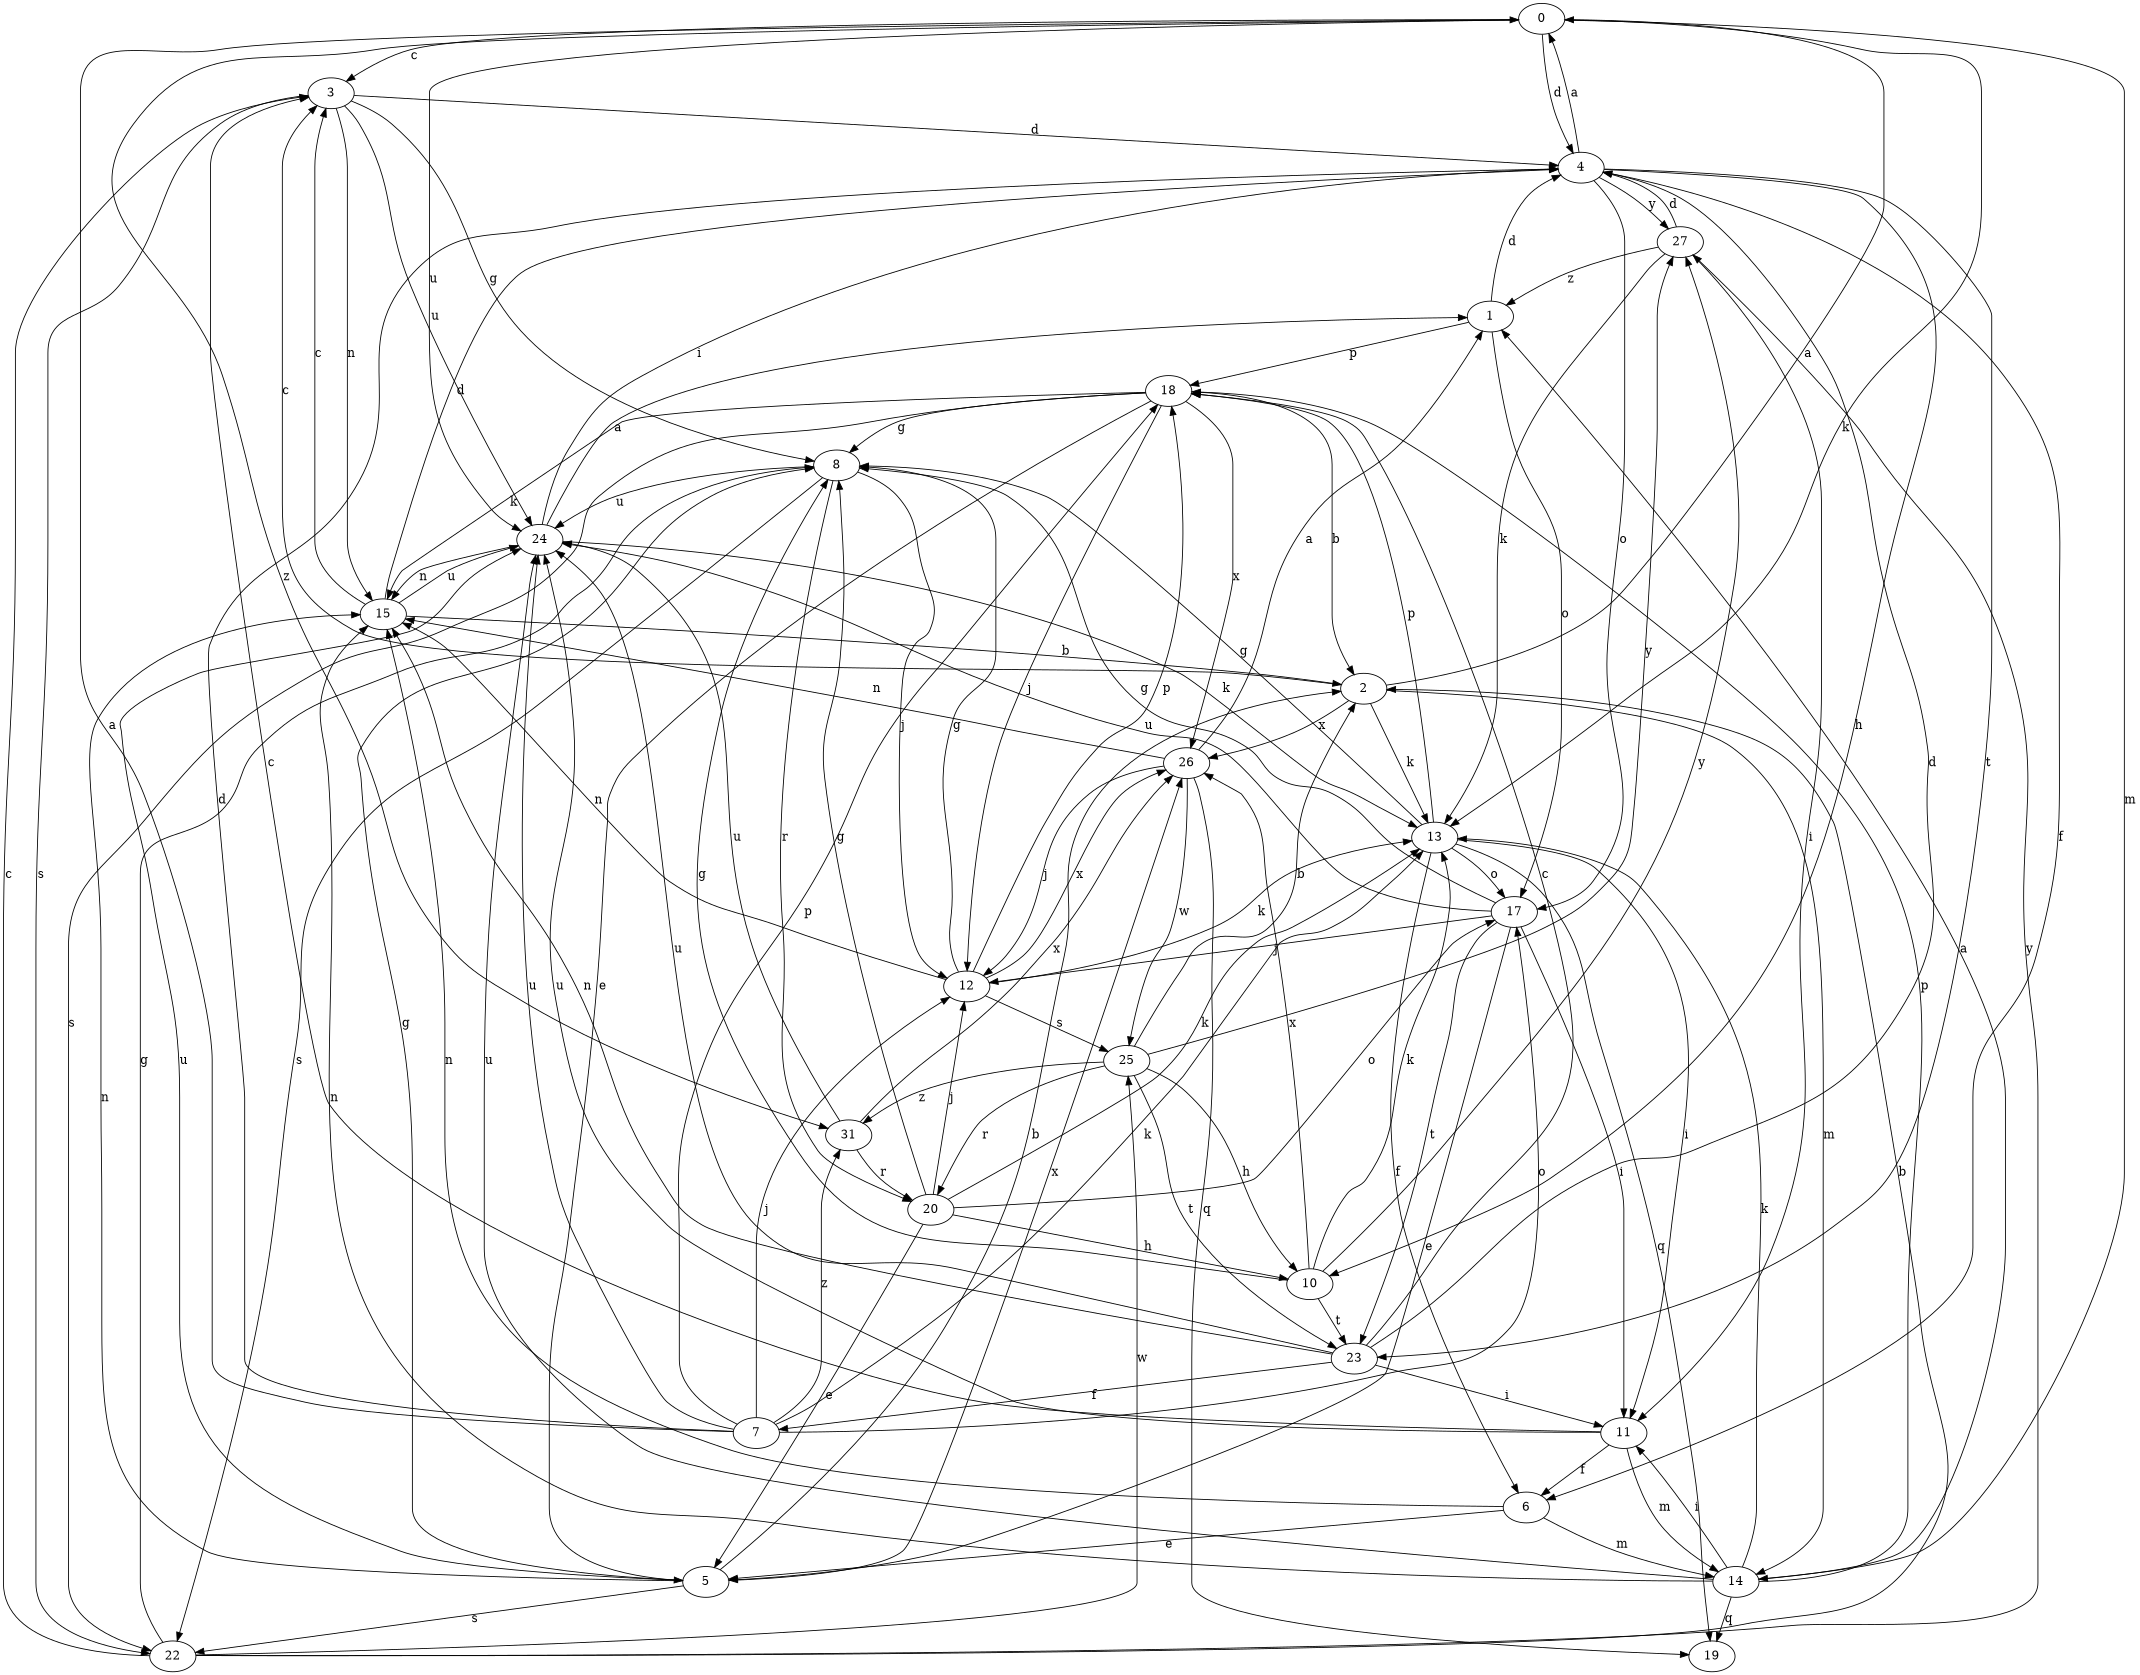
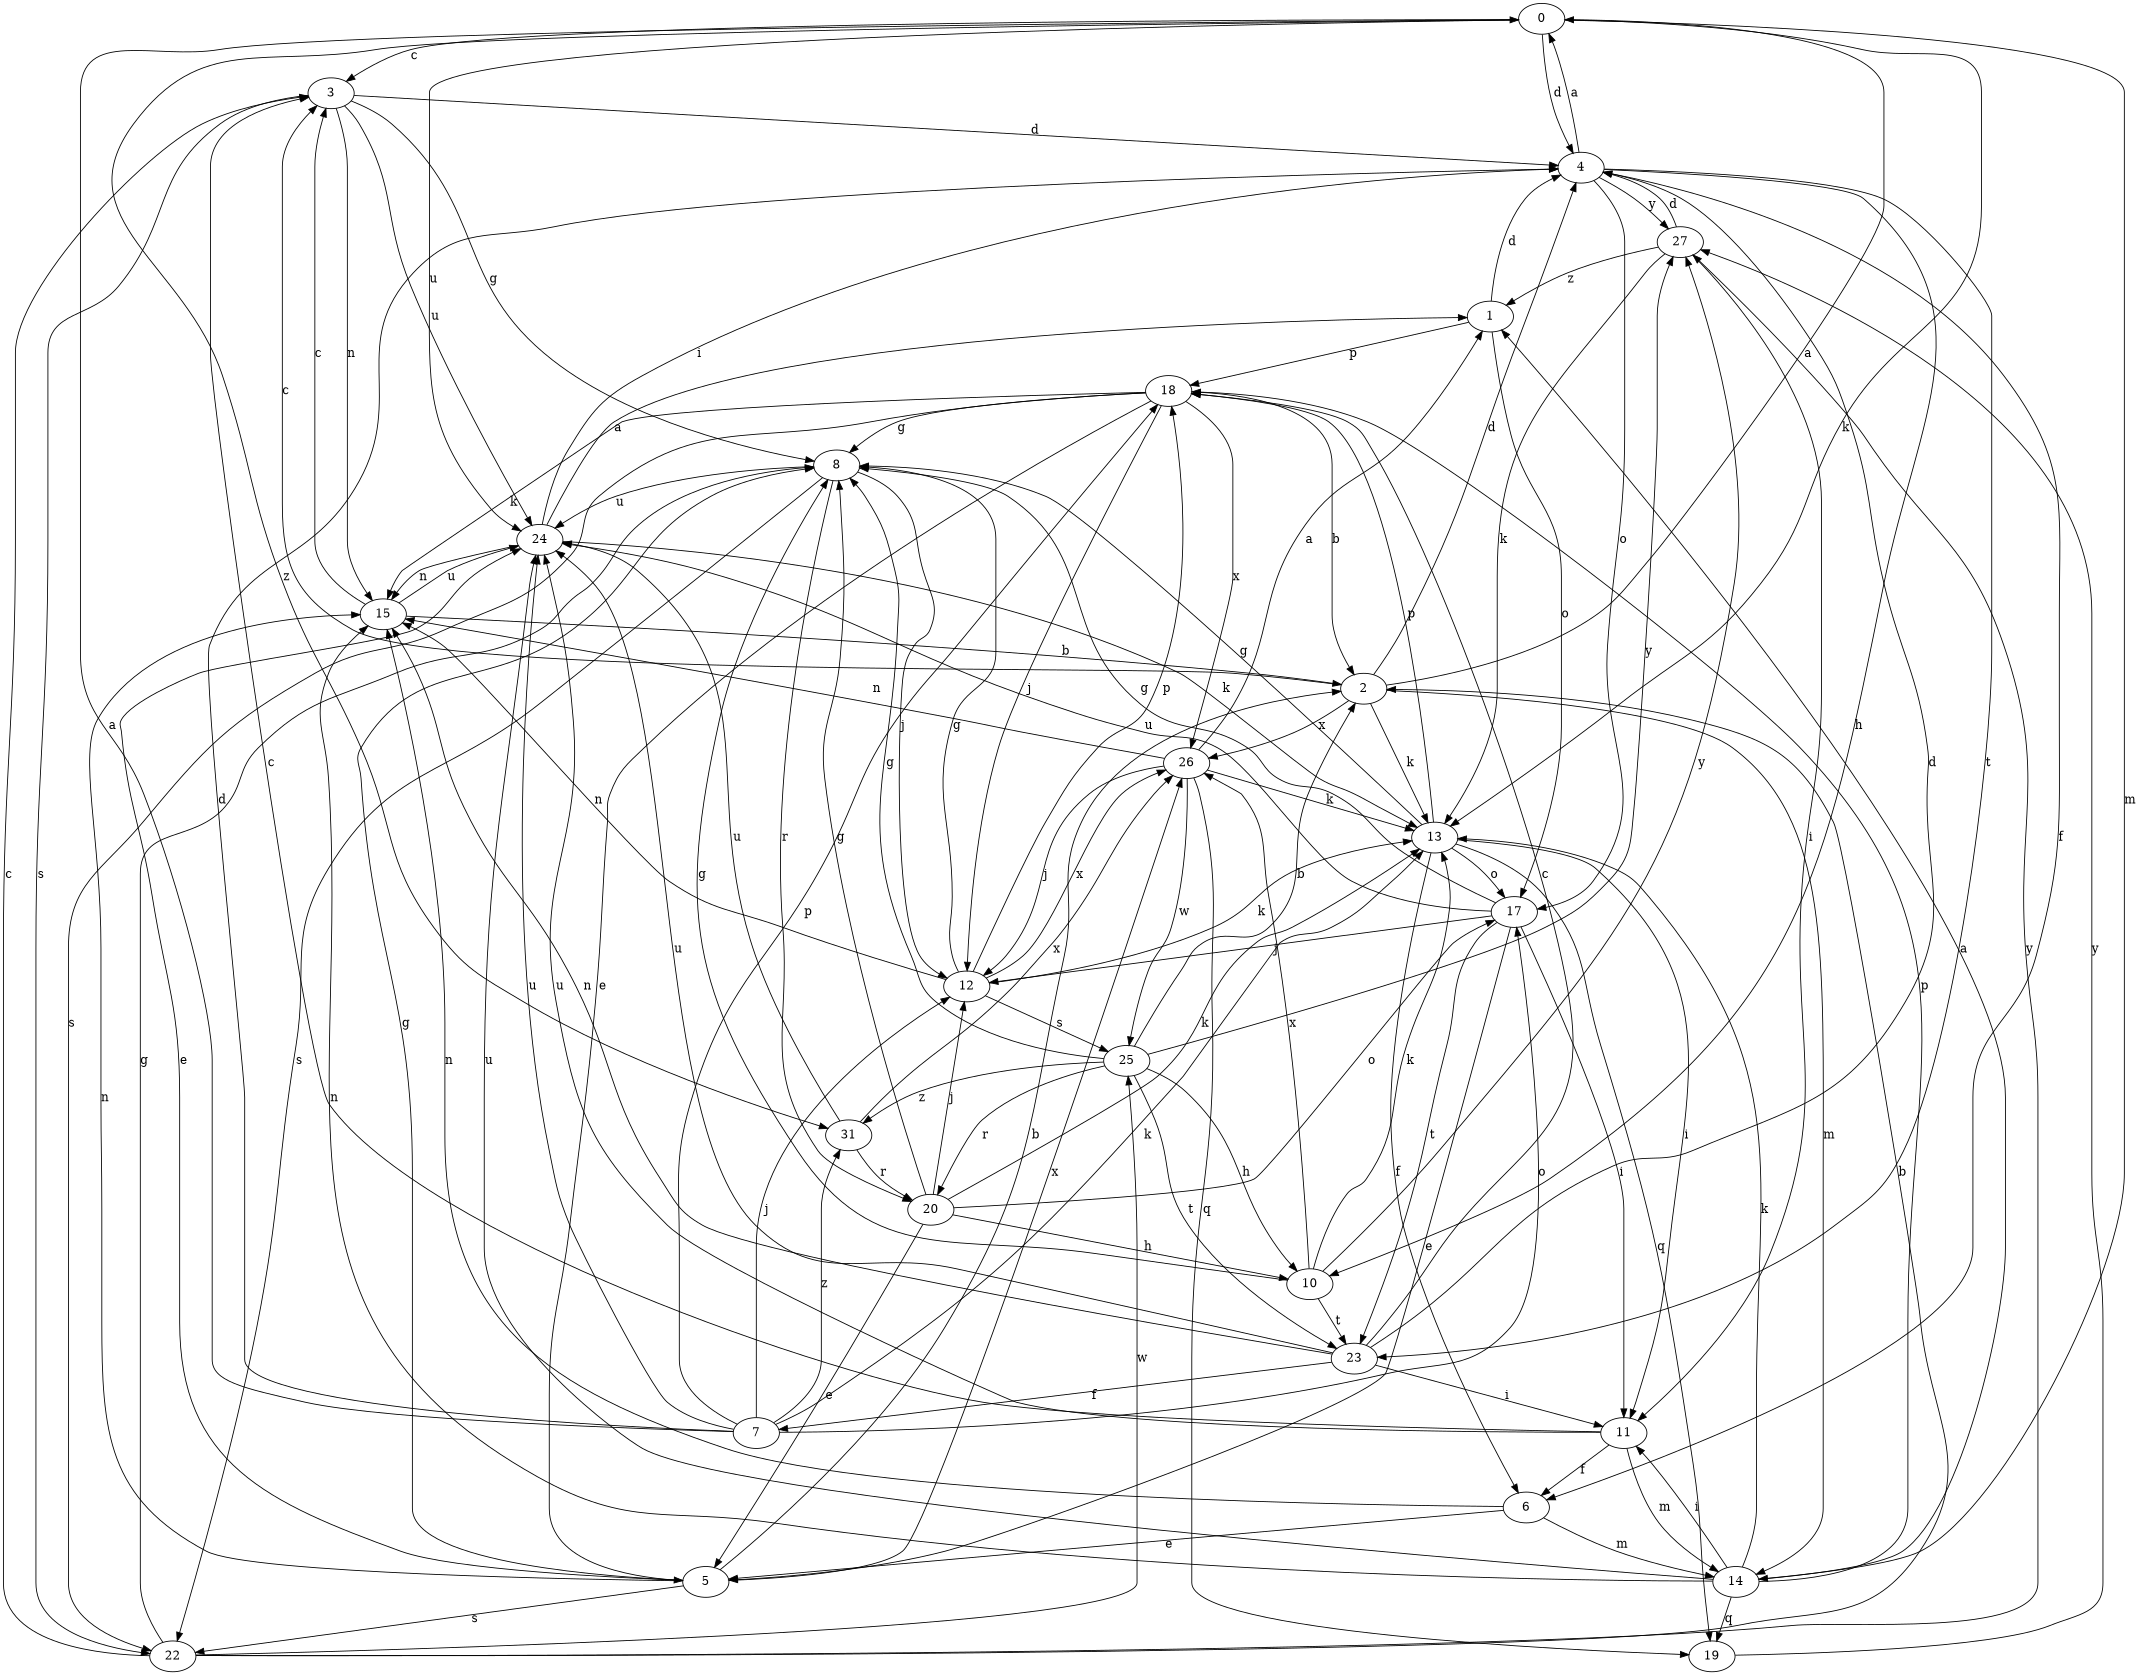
(854, 213) -> (1483, 437)
none -> (1311, 801)
none -> (880, 833)
none -> (2092, 1016)
(184, 1061) -> (184, 1061)
